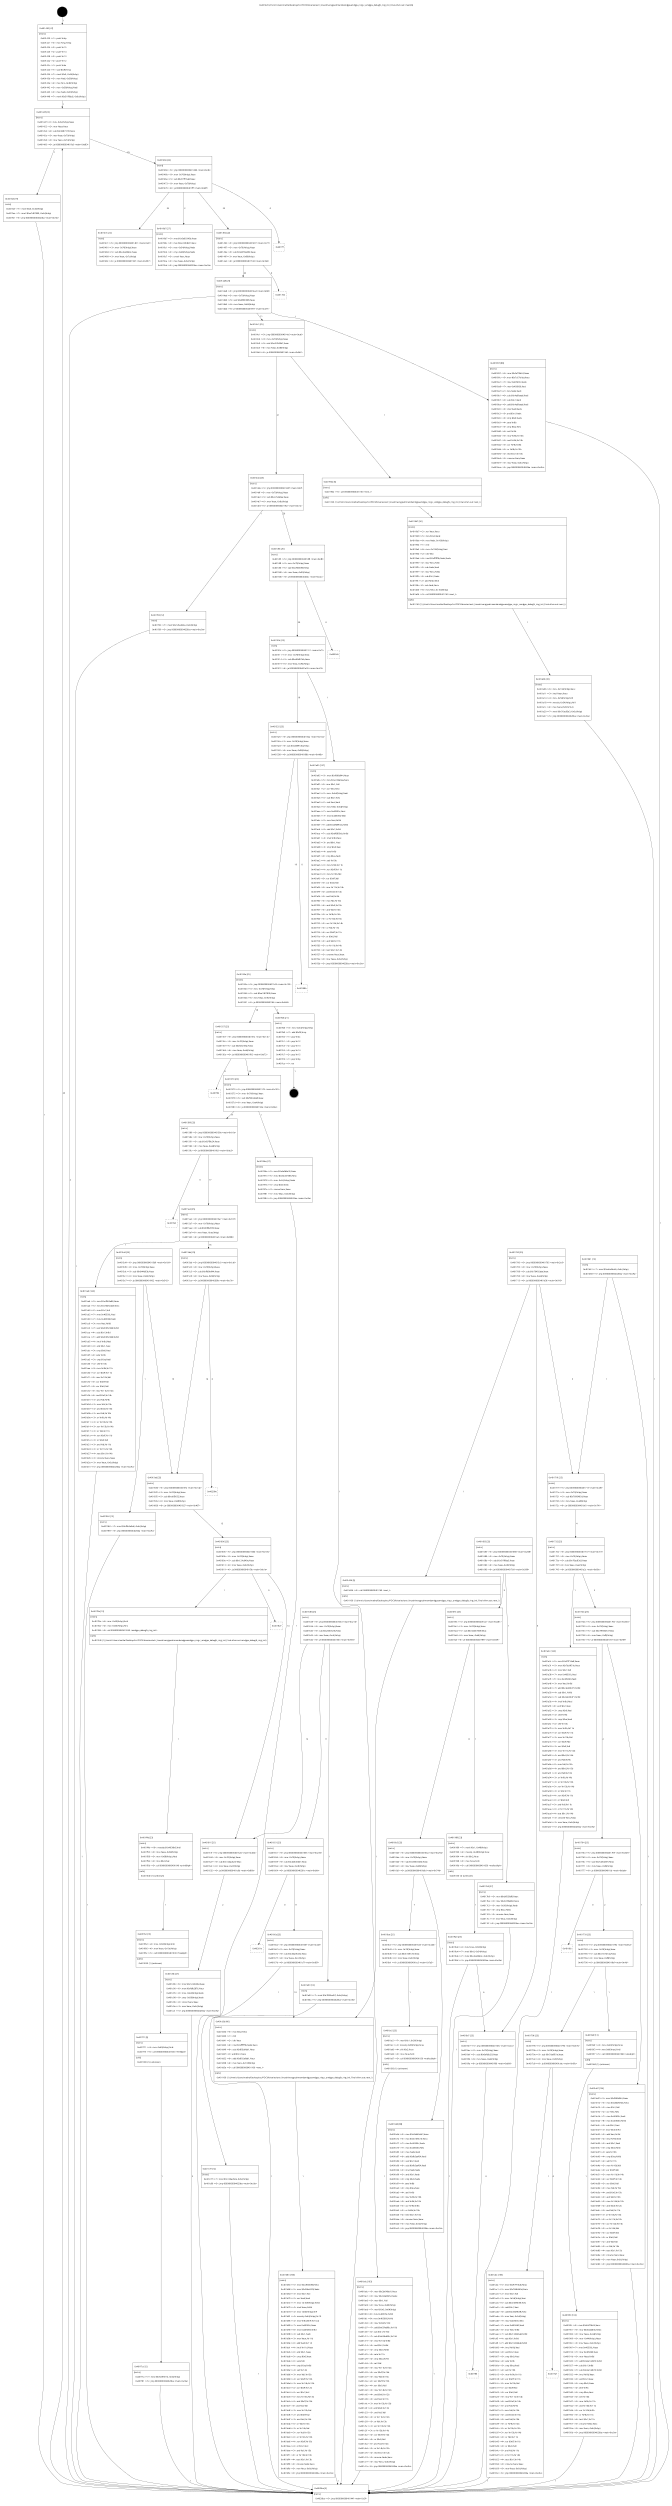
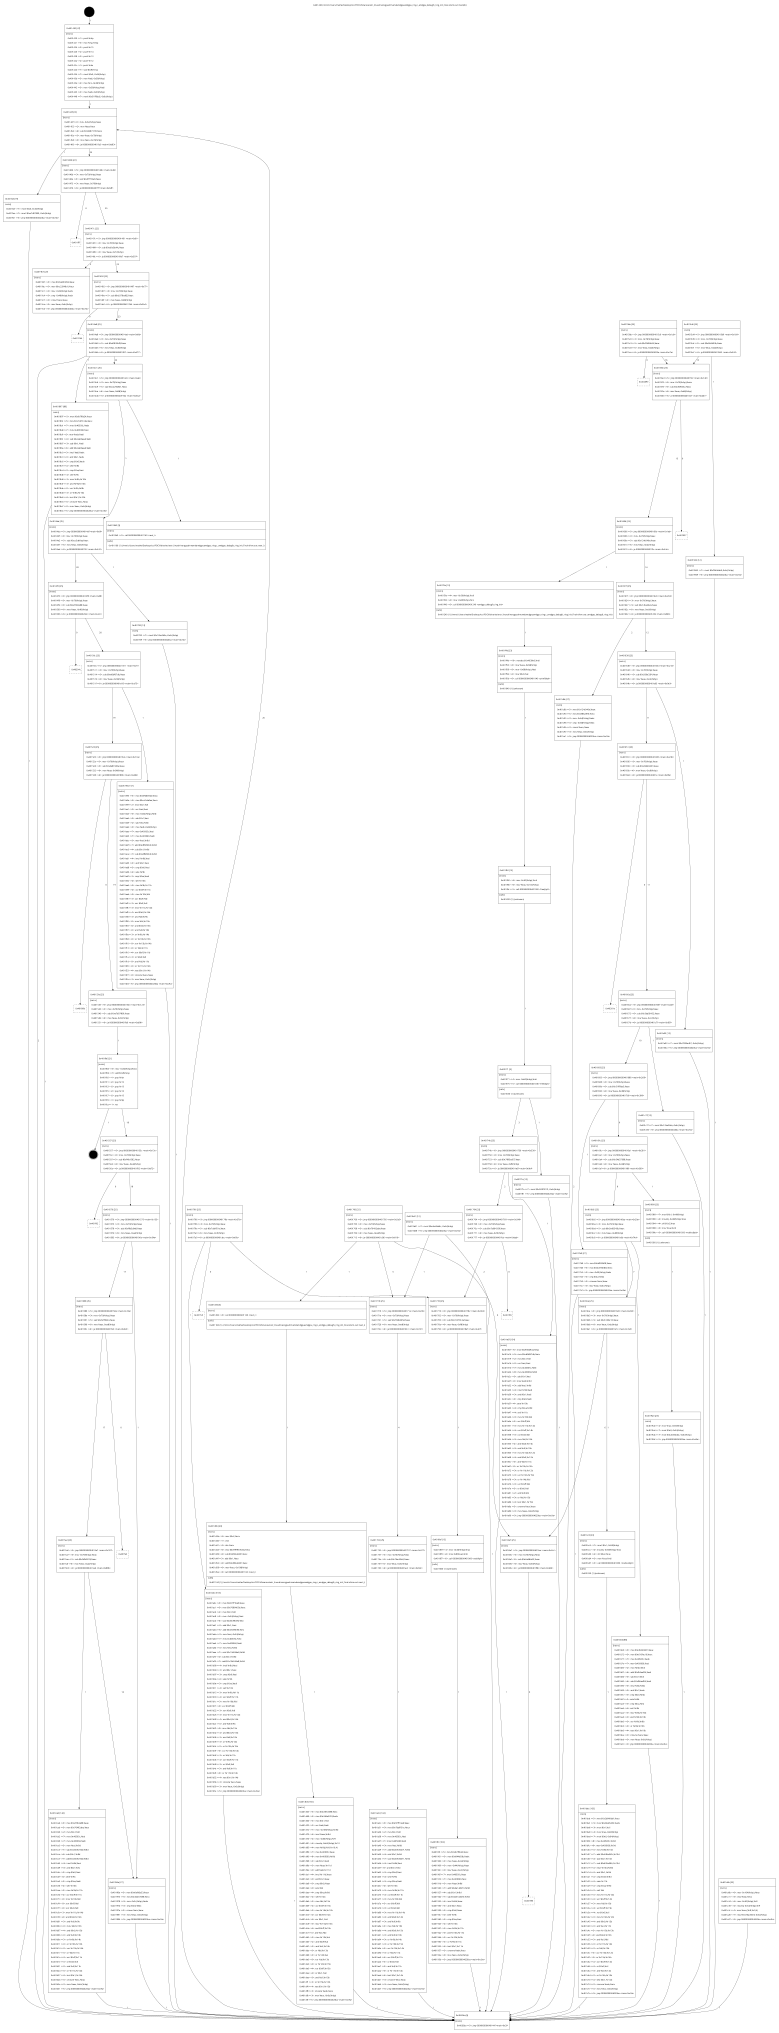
(184, 208) -> (89, 264)
(213, 210) -> (116, 266)
(487, 563) -> none
(253, 1014) -> (124, 1122)
(209, 1244) -> (111, 1725)
(589, 1590) -> (517, 1117)
(264, 1597) -> (681, 465)
(302, 1757) -> (646, 634)
(294, 1992) -> (633, 1045)
(481, 1997) -> (586, 1437)
(579, 1999) -> (320, 1296)
